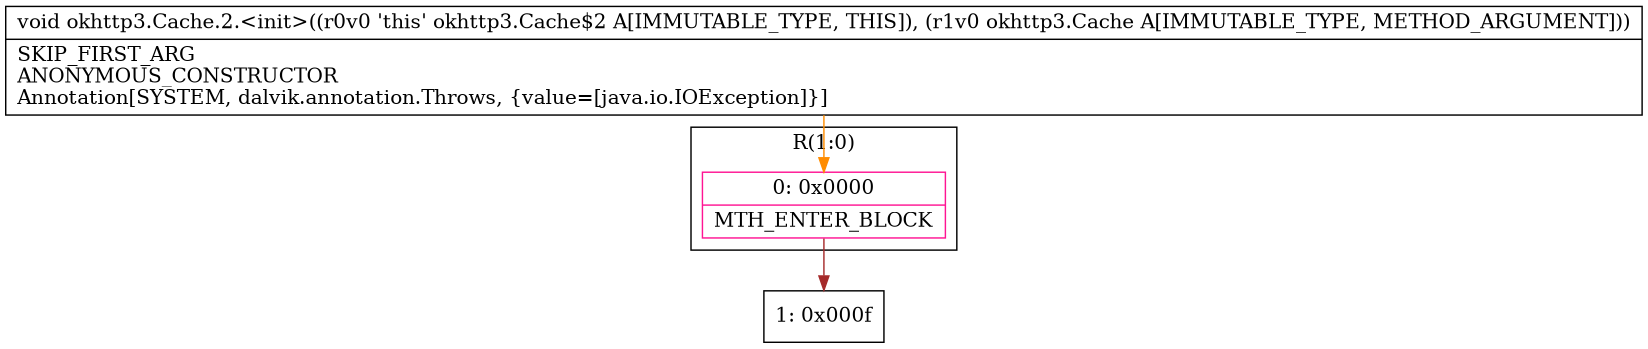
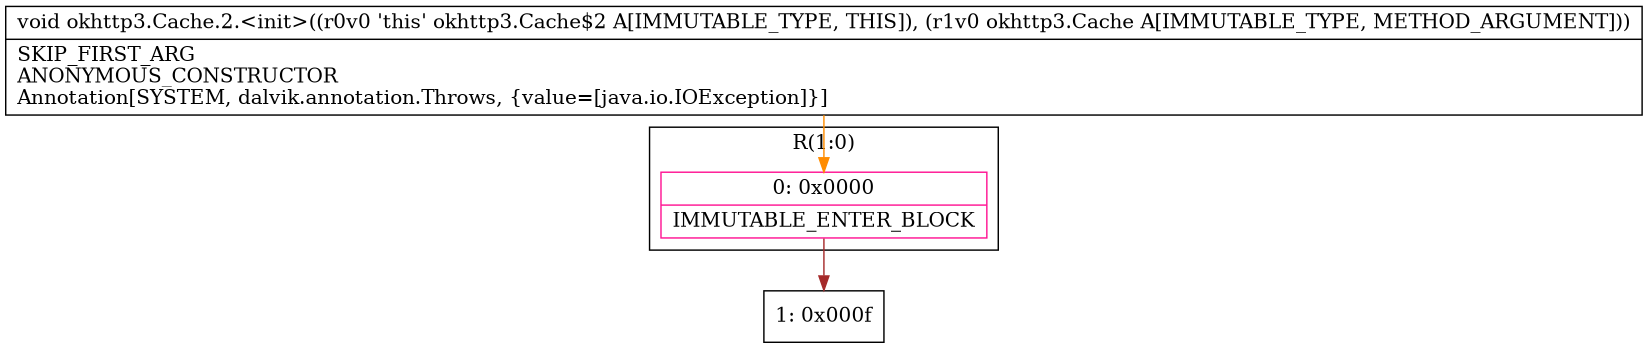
(824, 221) -> (824, 221)
